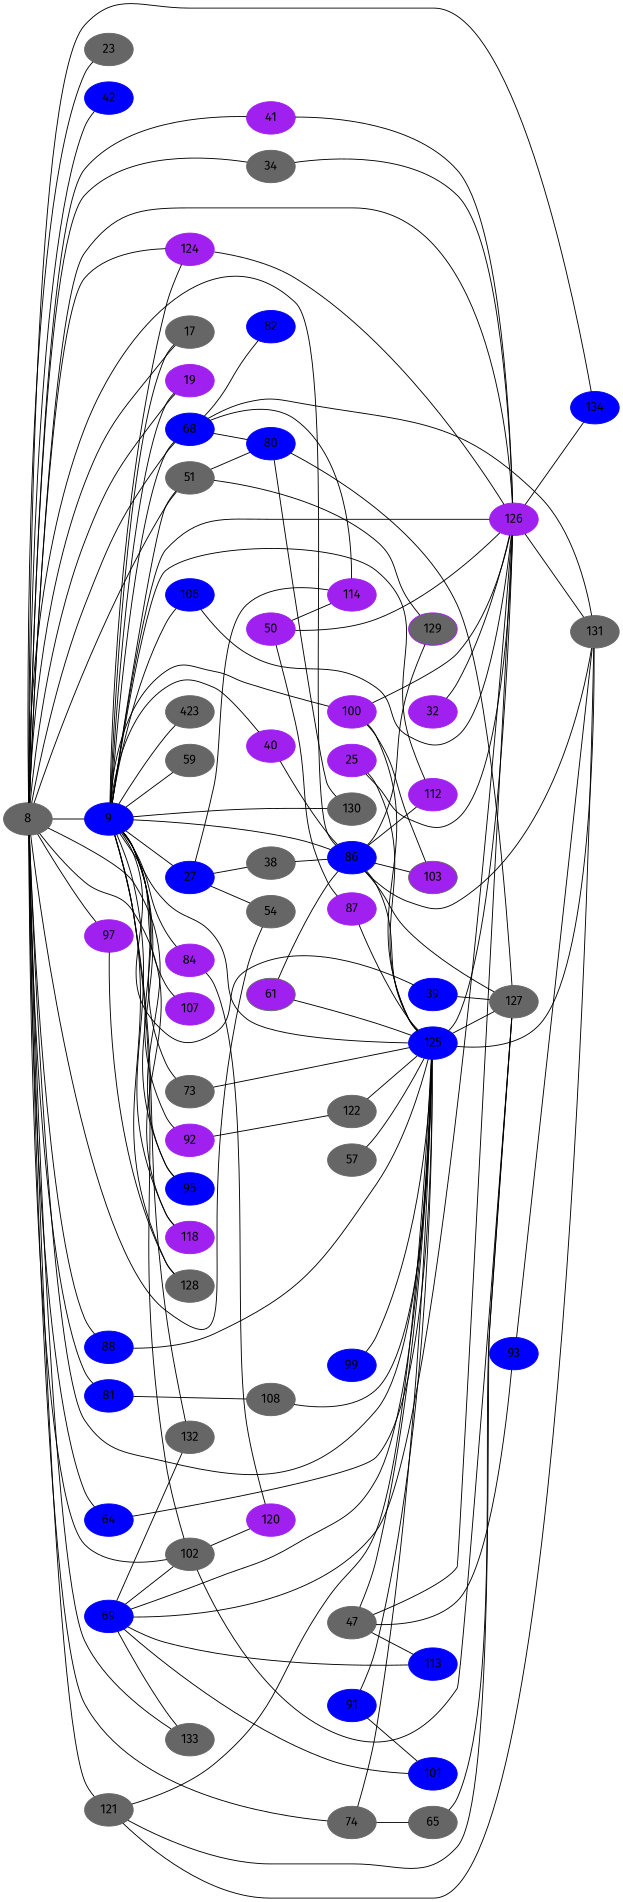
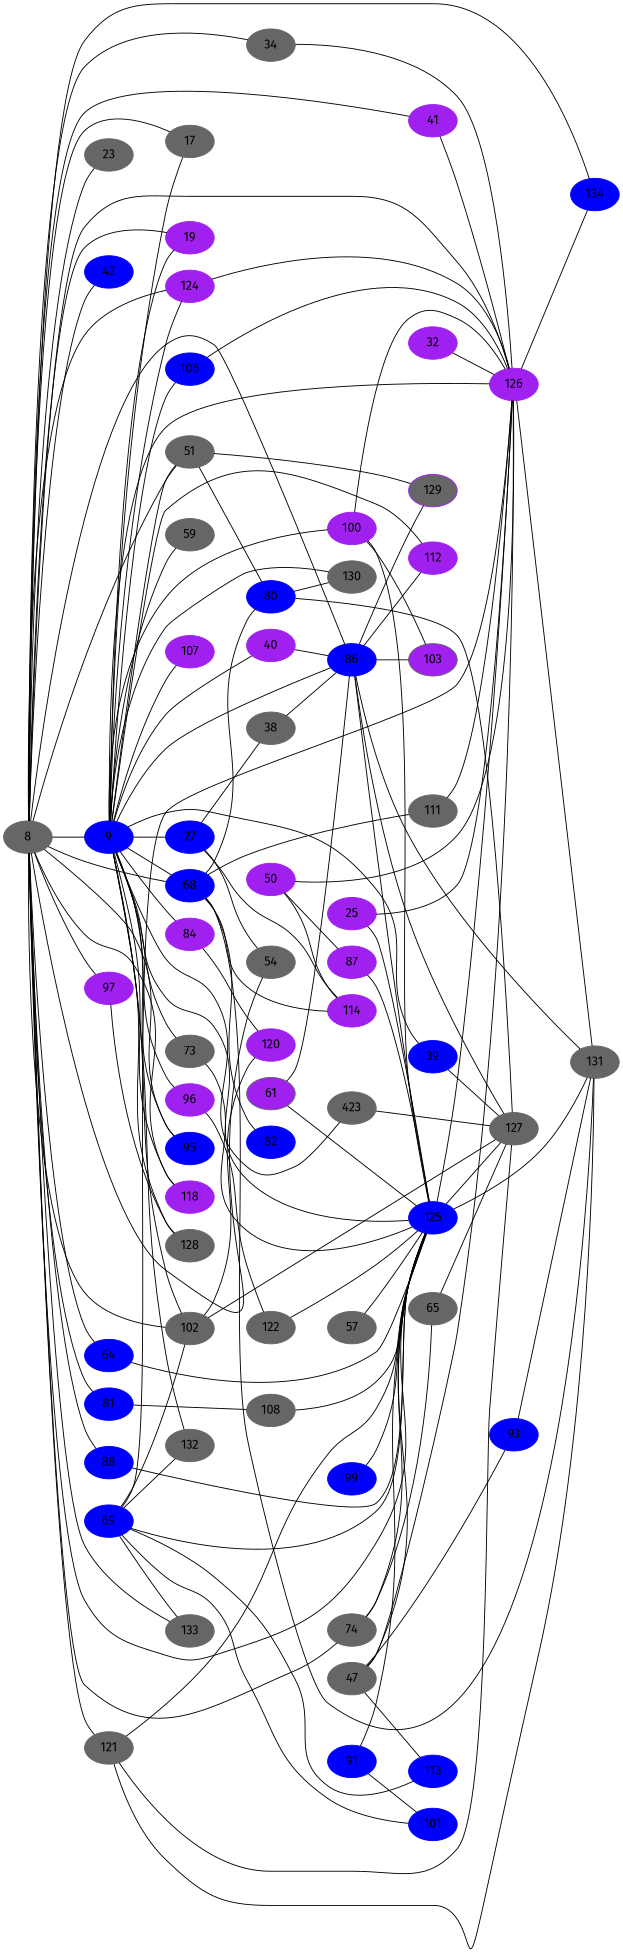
none -> (433, 811)
none -> (433, 1118)
(190, 1140) -> (190, 1100)
